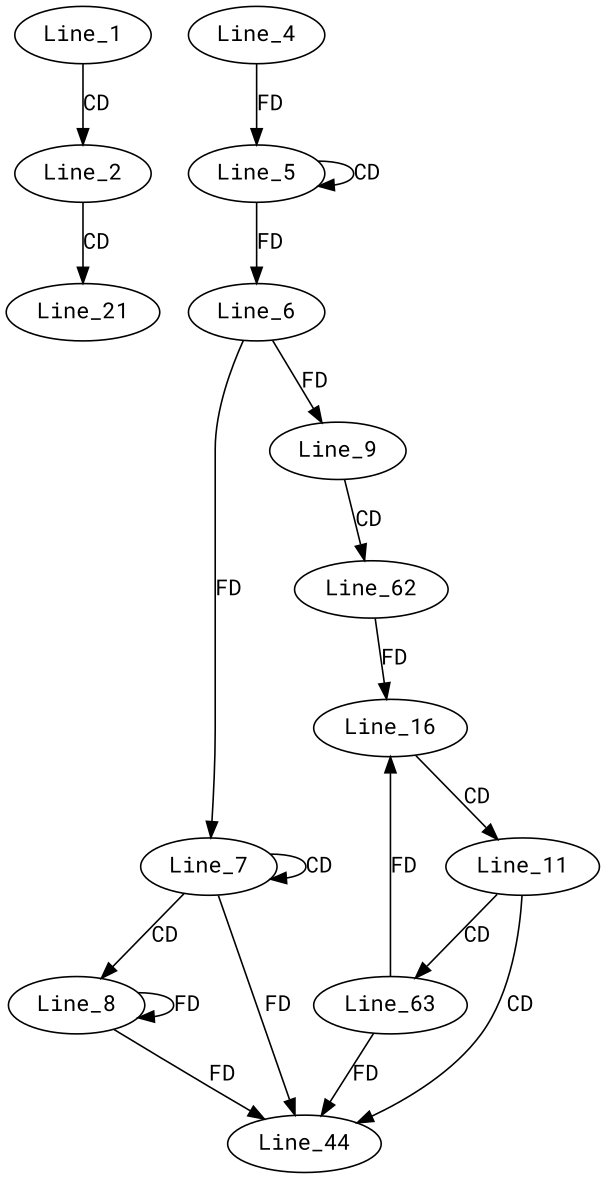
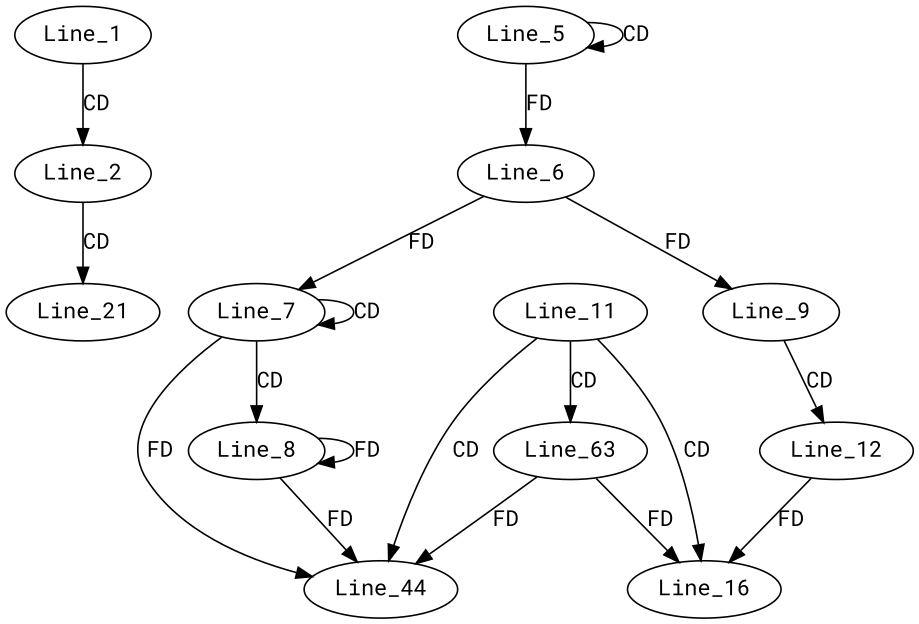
(257, 35) -> none
(371, 589) -> (837, 451)
(451, 792) -> (666, 433)
